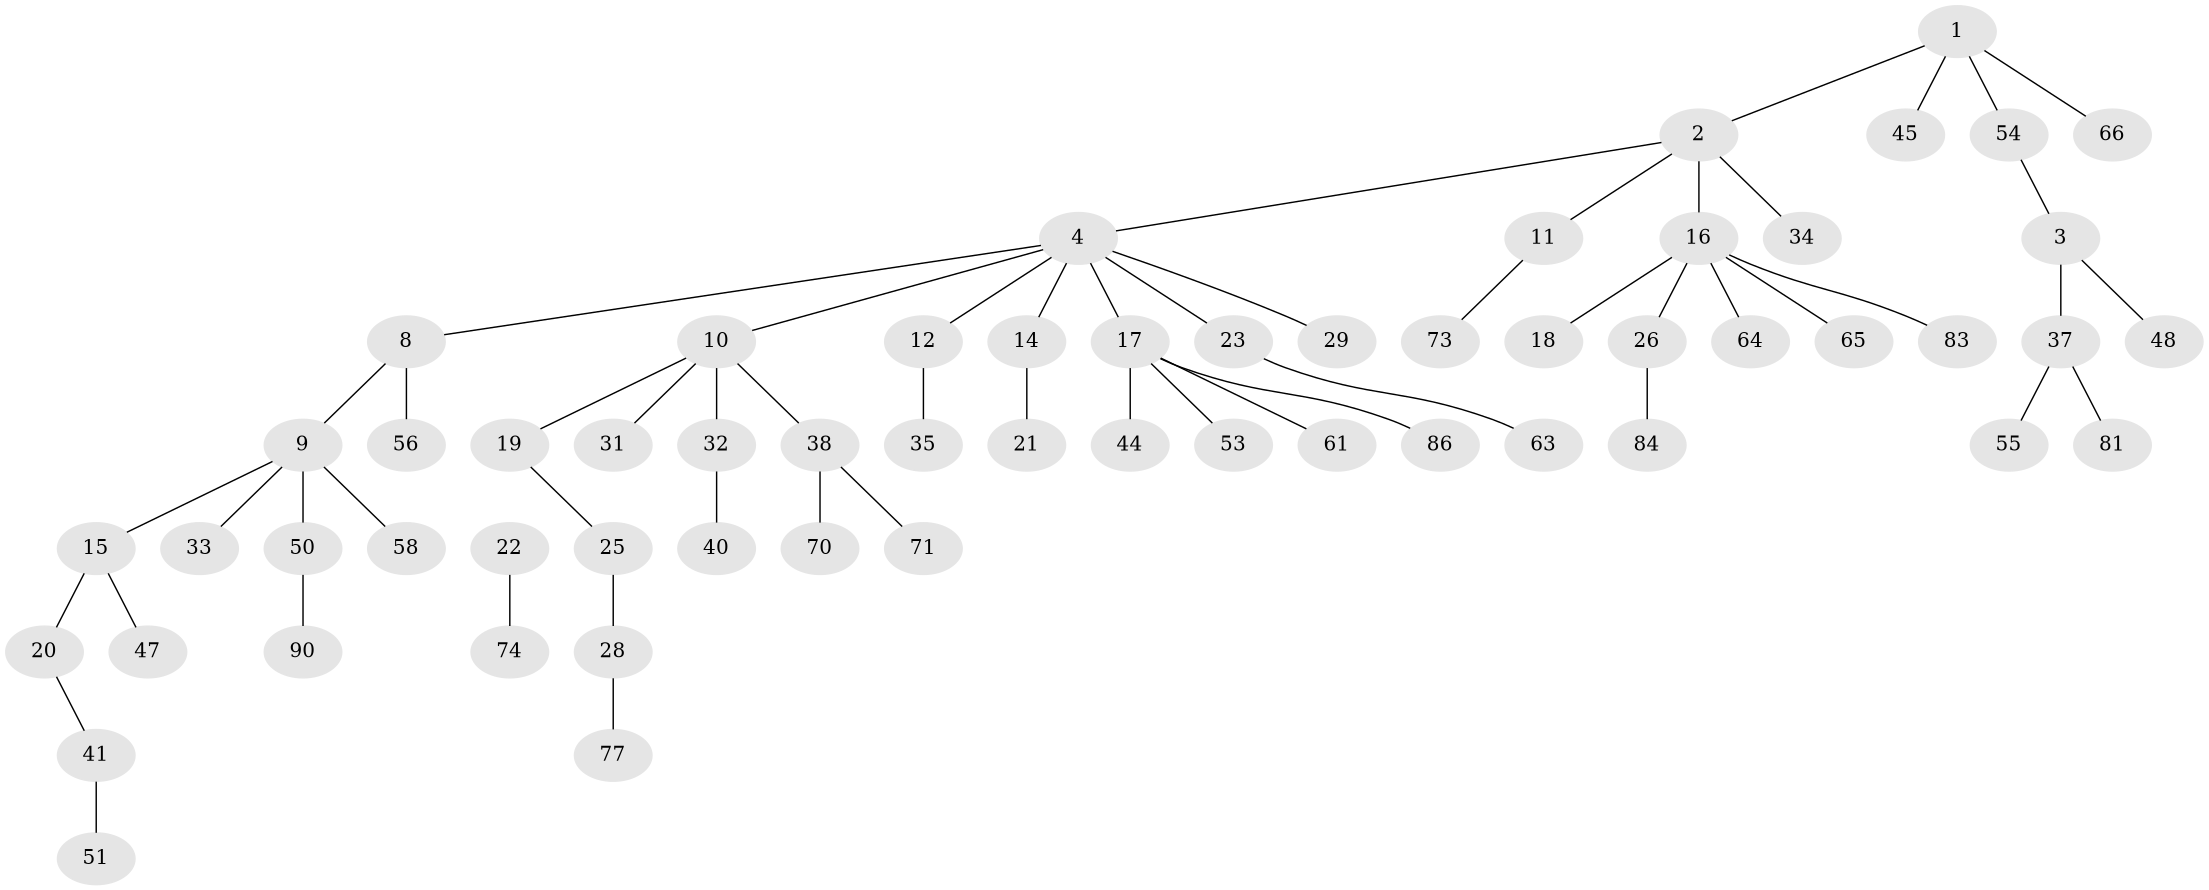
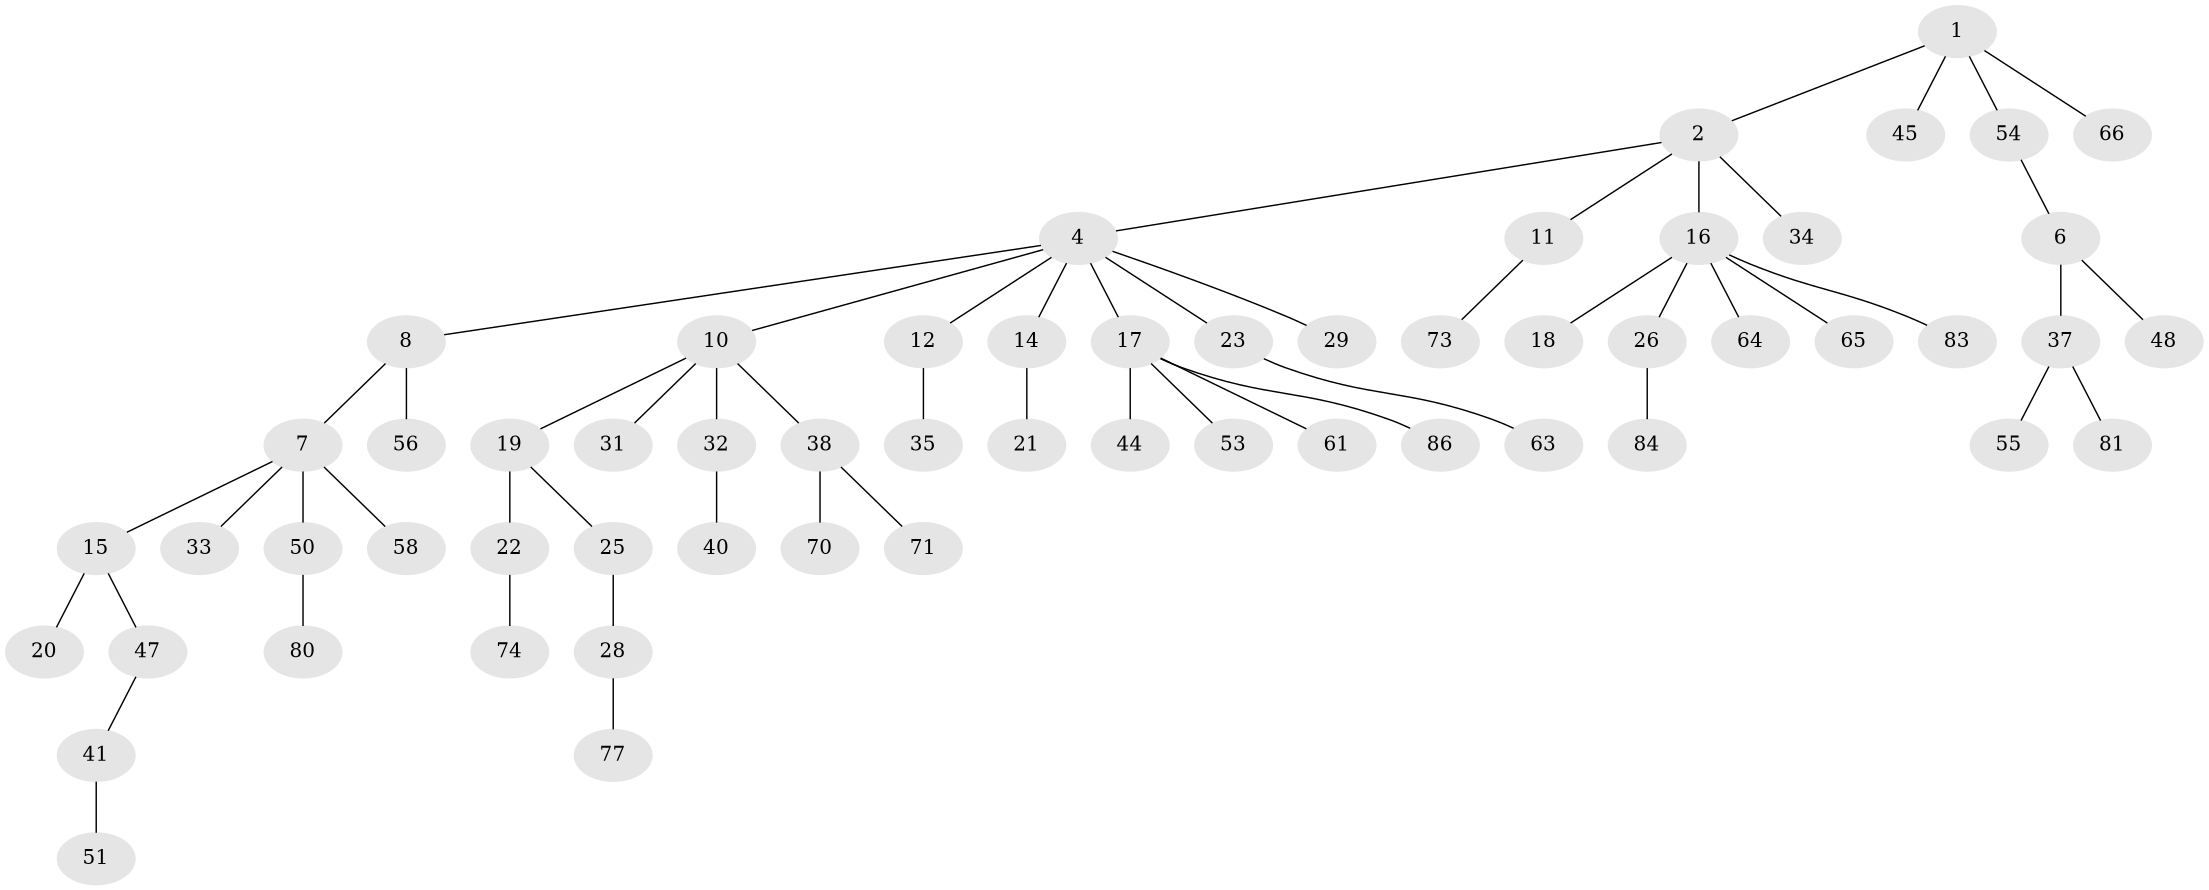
(2061, 238) -> (2061, 238)
(303, 445) -> (303, 445)
none -> (510, 497)
(303, 652) -> (303, 652)
(70, 704) -> (122, 704)
